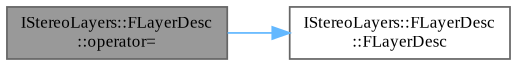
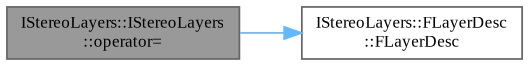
(117, 33) -> (123, 33)
